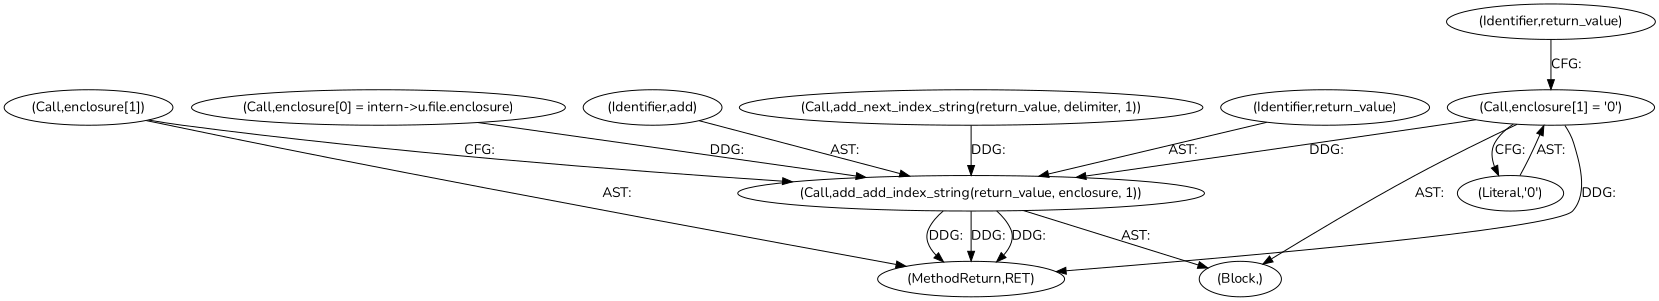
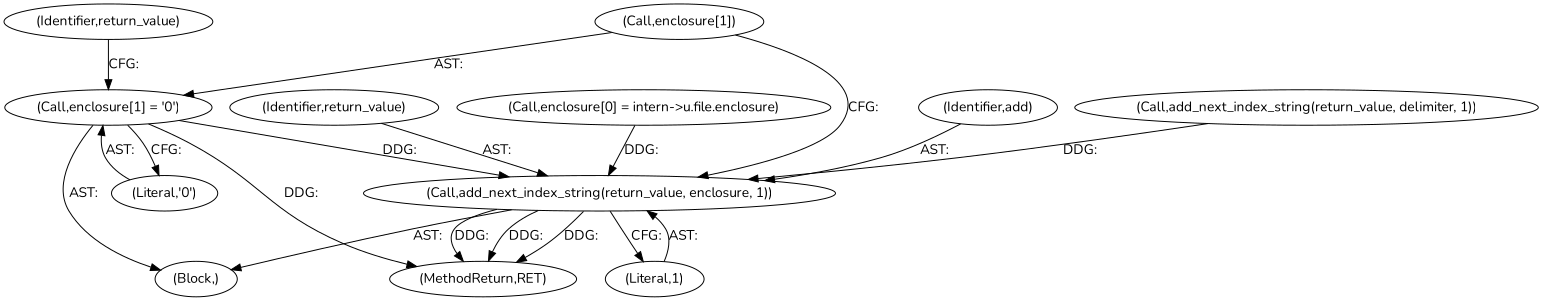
(971, 193) -> (599, 193)
(521, 195) -> (403, 63)
none -> (655, 279)
